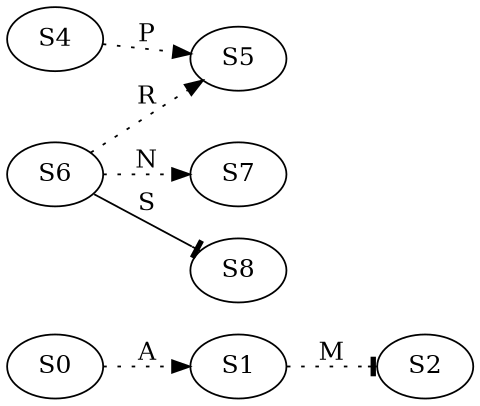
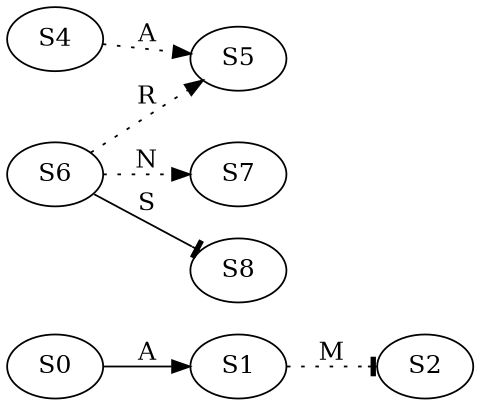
(147, 35) -> (147, 35)
(137, 367) -> (137, 367)
